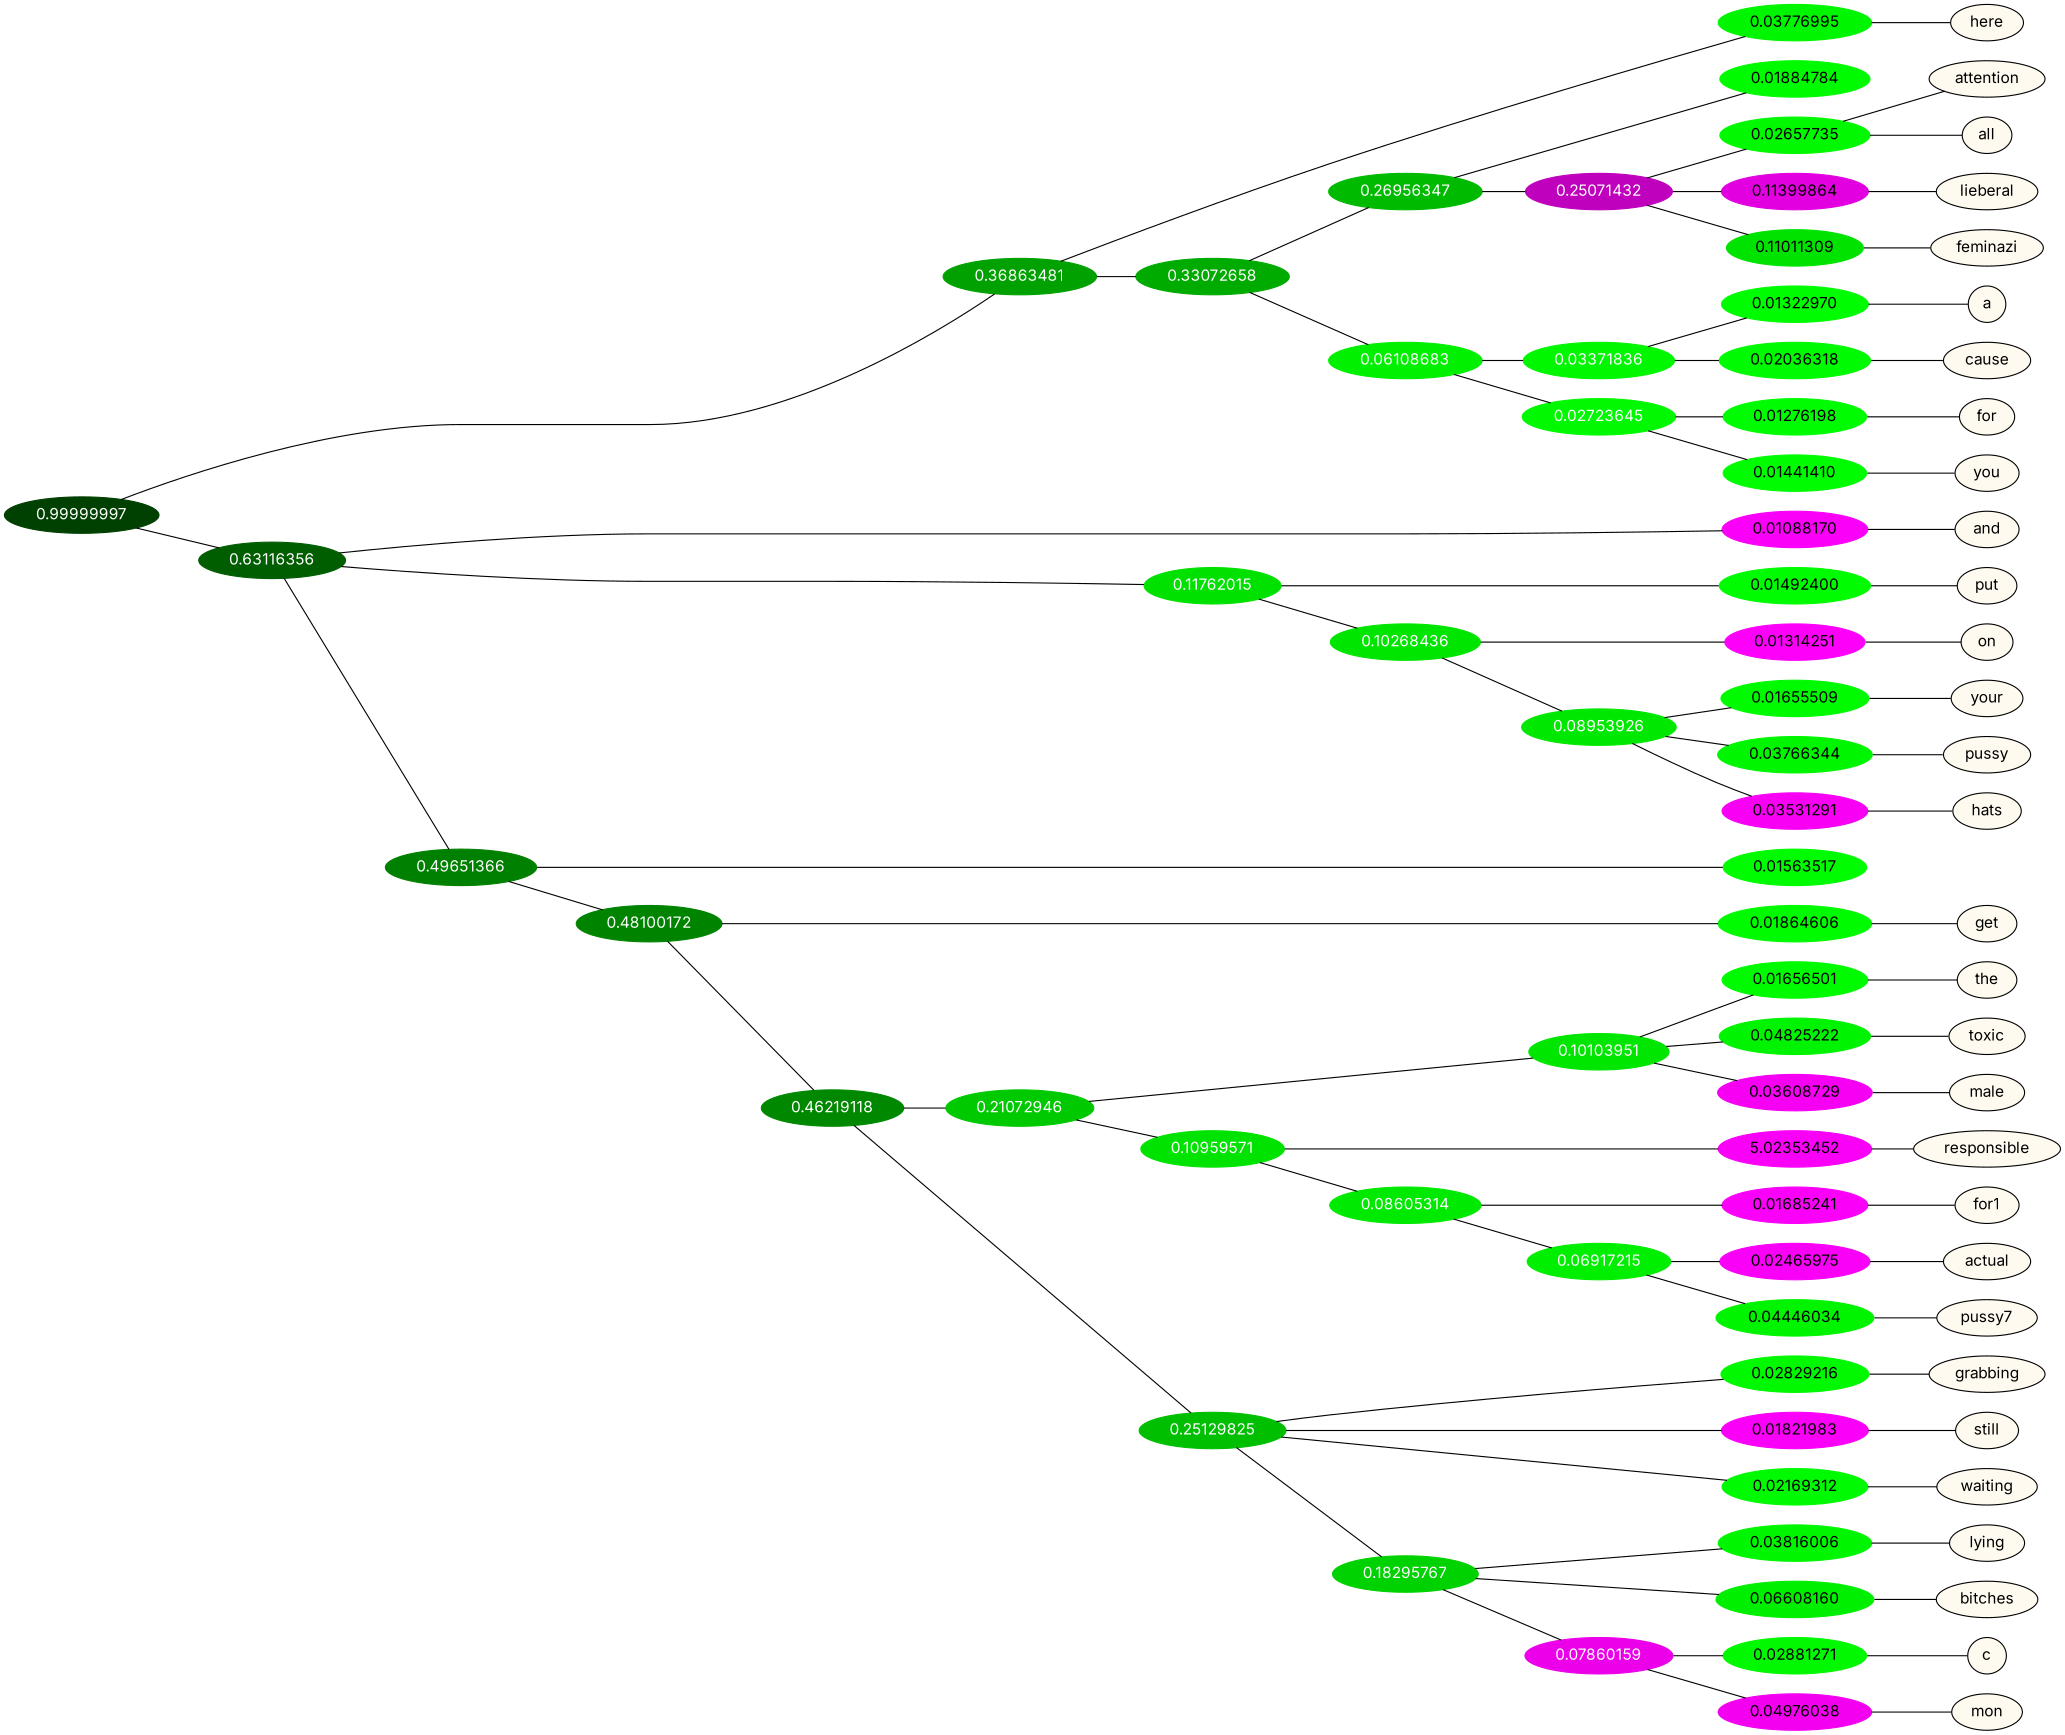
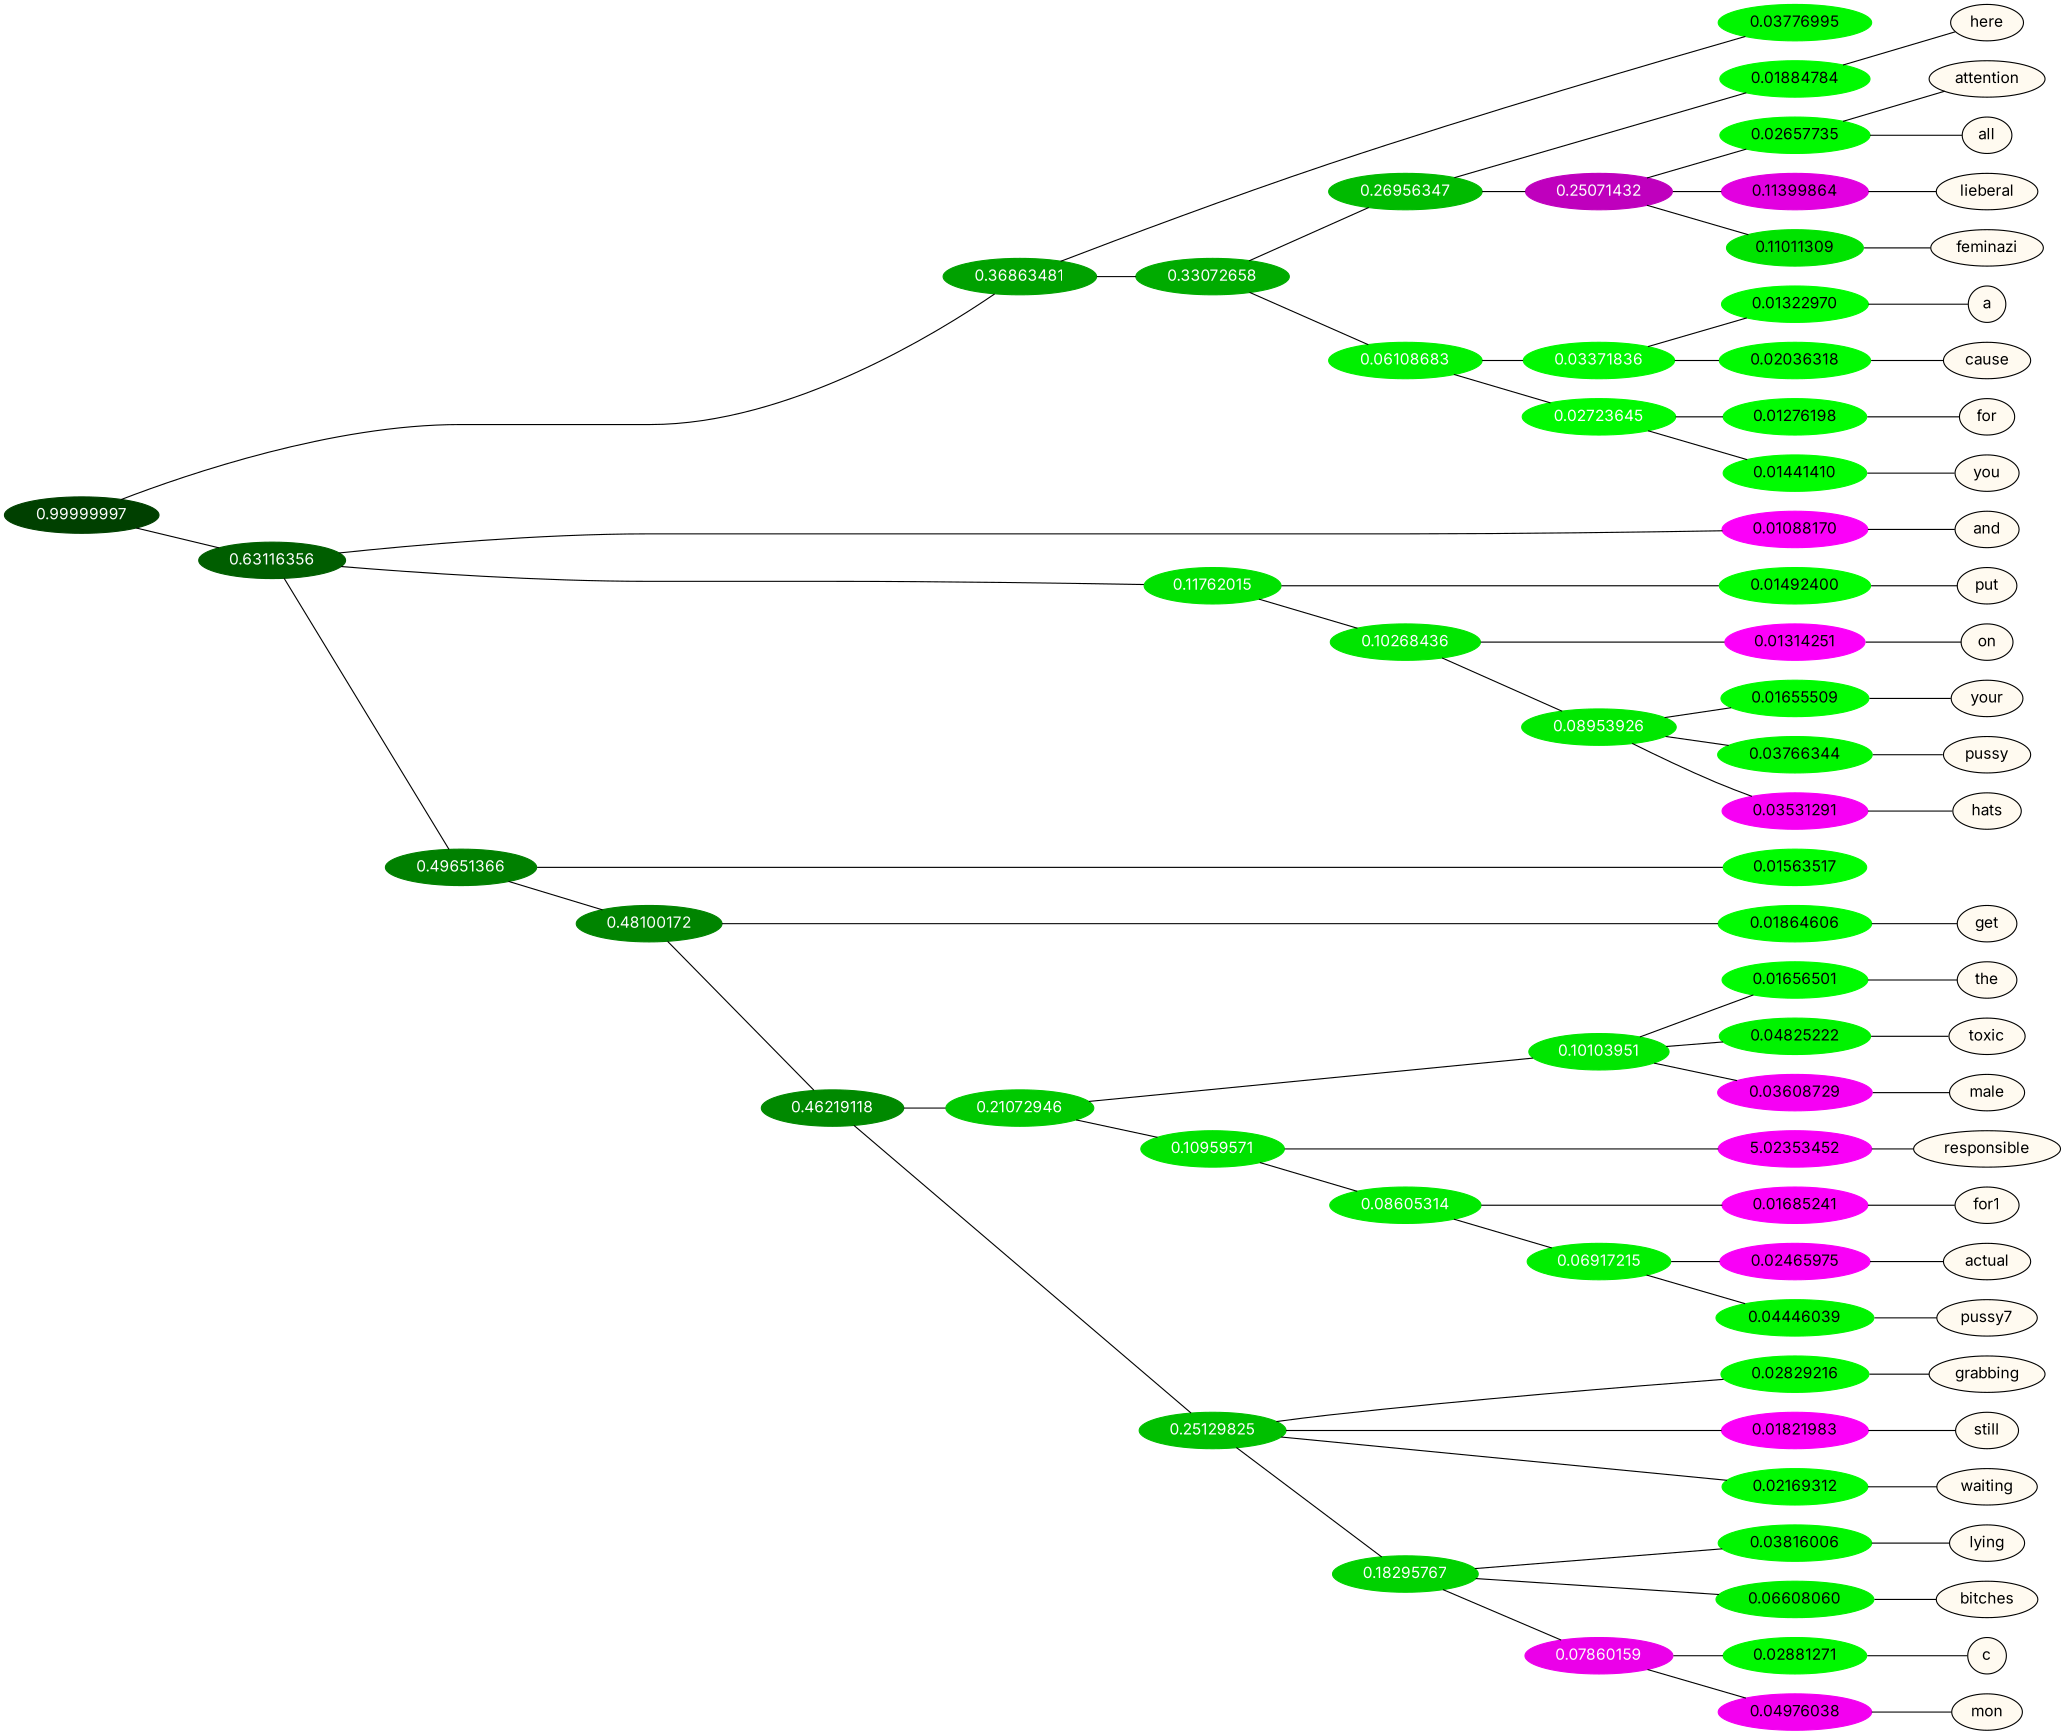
(1911, 23) -> (1899, 48)
(1795, 1318) -> (1795, 1318)
(1795, 1599) -> (1795, 1599)
